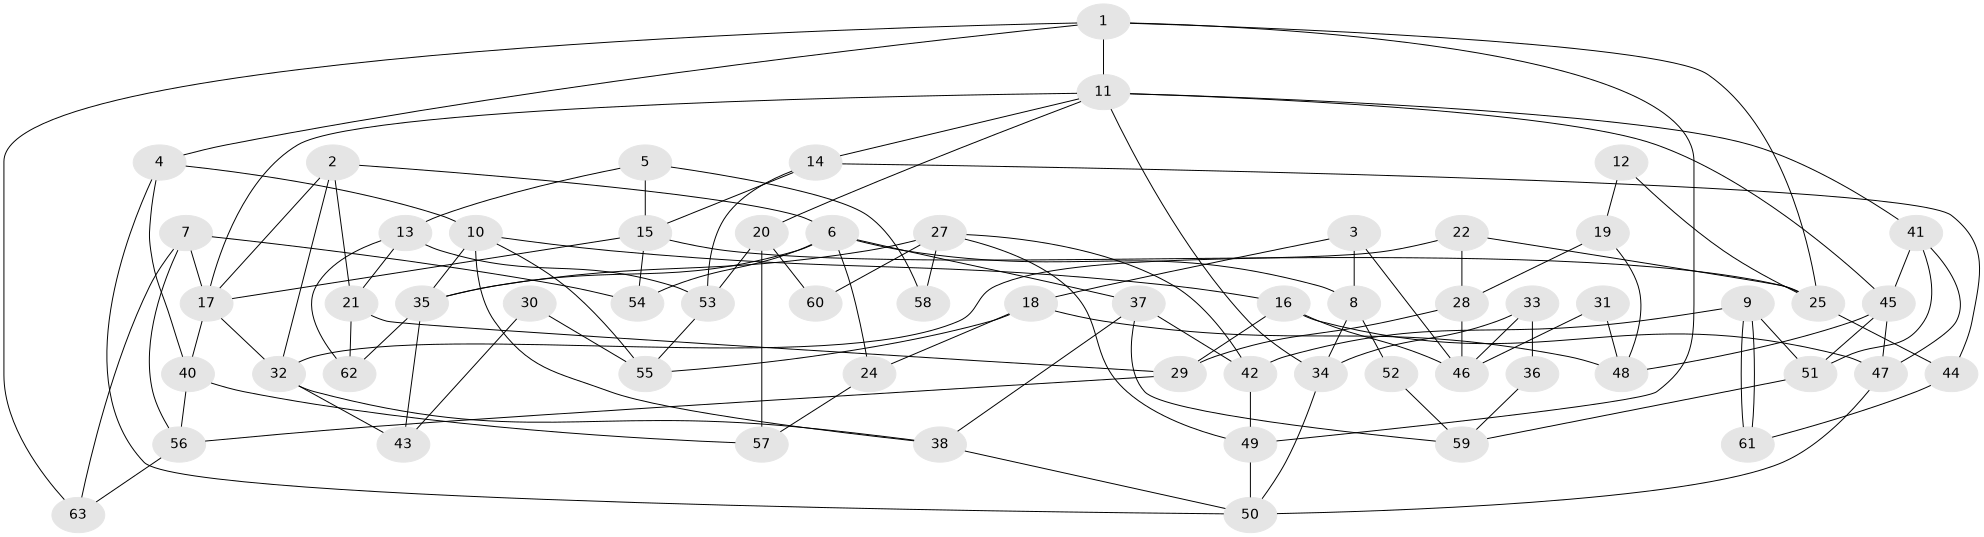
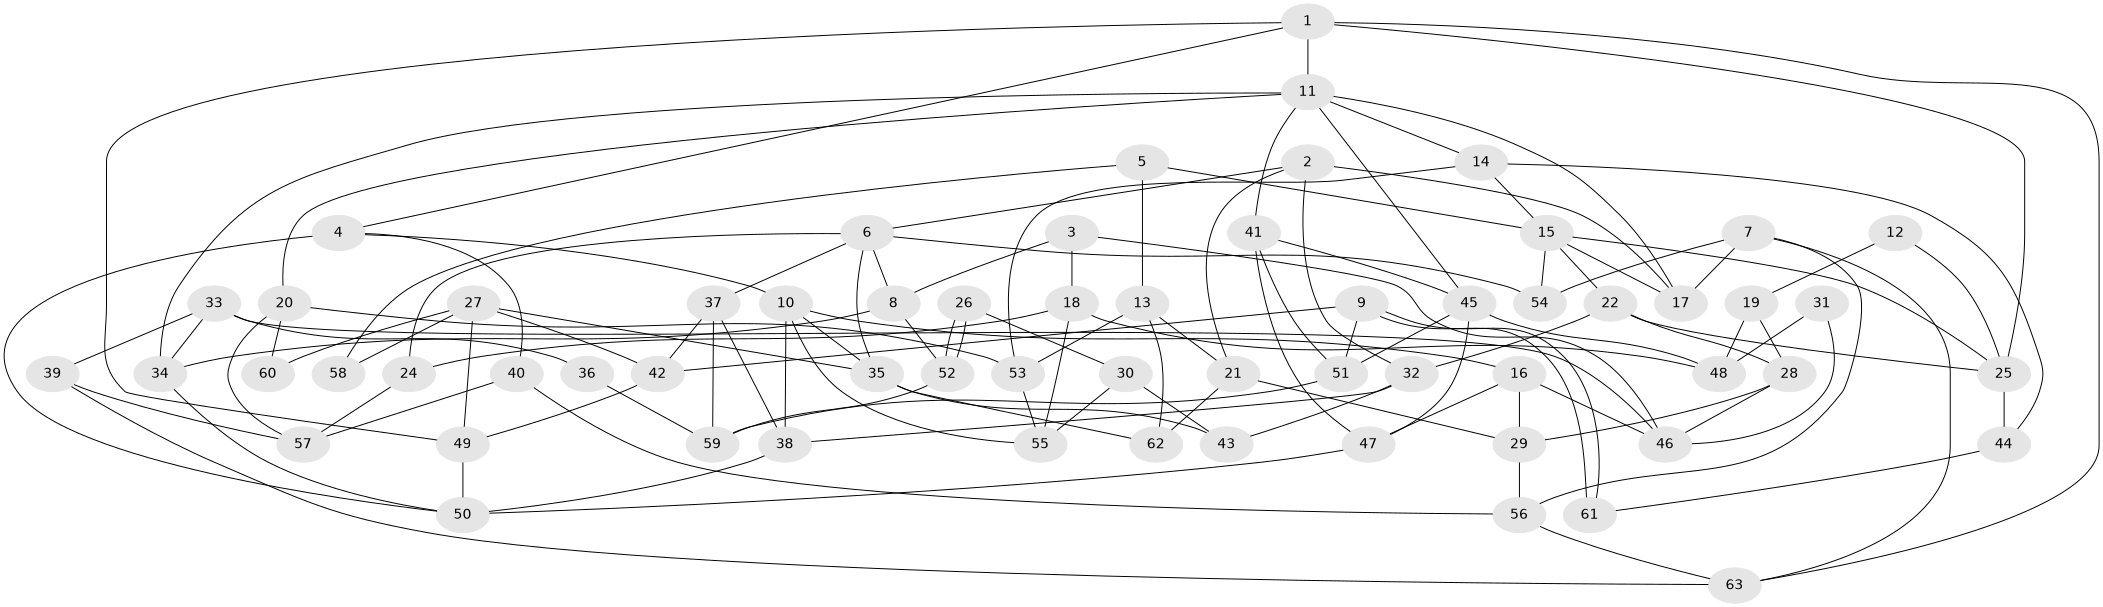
none -> (1579, 268)
none -> (964, 304)
(197, 339) -> none
(243, 339) -> none
none -> (53, 374)
